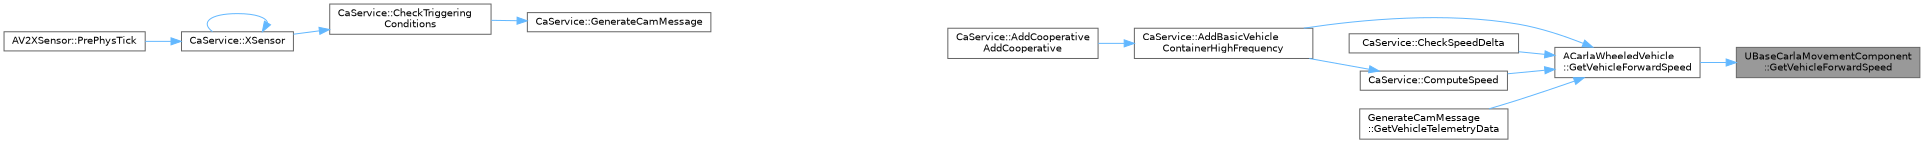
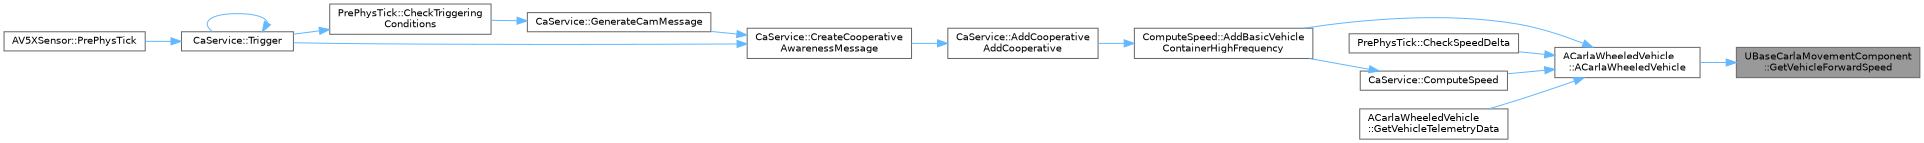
(410, 19) -> (410, 19)
(75, 41) -> (75, 41)
(237, 41) -> (237, 41)
none -> (829, 43)
(1224, 43) -> (1224, 43)
(1434, 43) -> (1434, 43)
(1627, 63) -> (1627, 63)
(1434, 124) -> (1434, 124)
